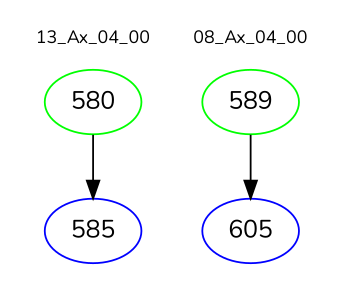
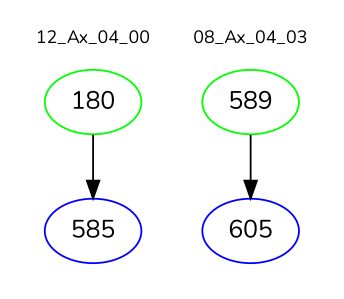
(93, 38) -> (93, 38)
(251, 38) -> (251, 38)
(93, 102) -> (93, 102)
